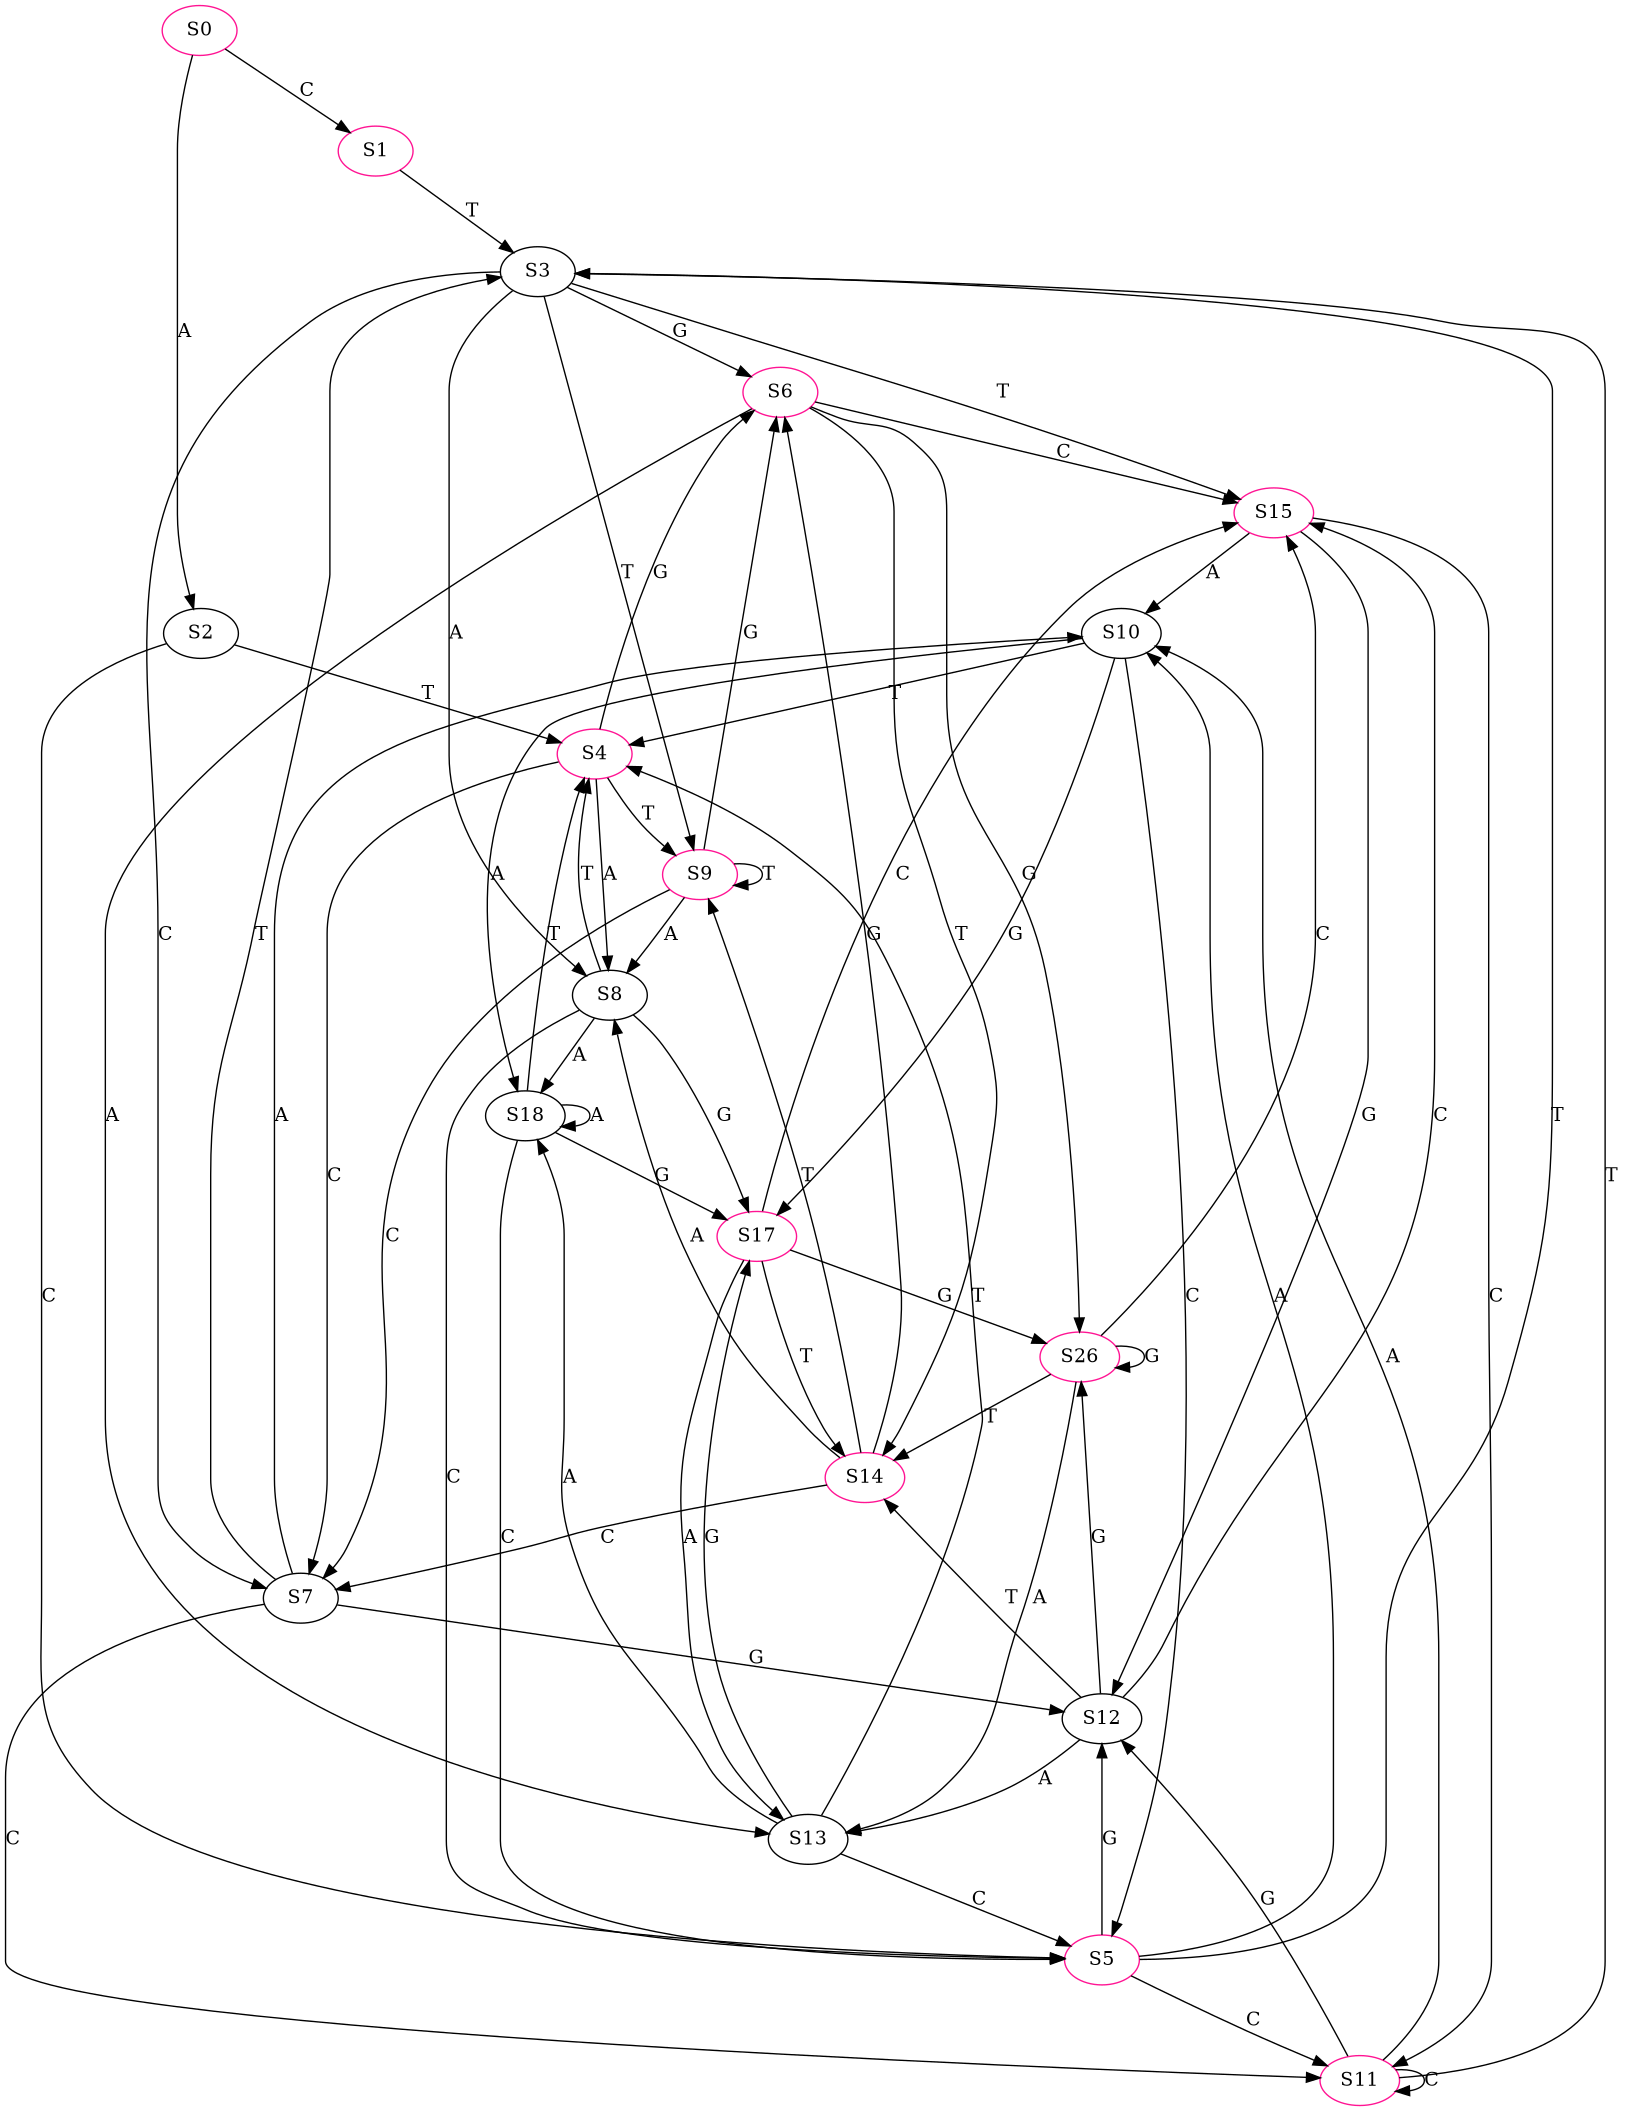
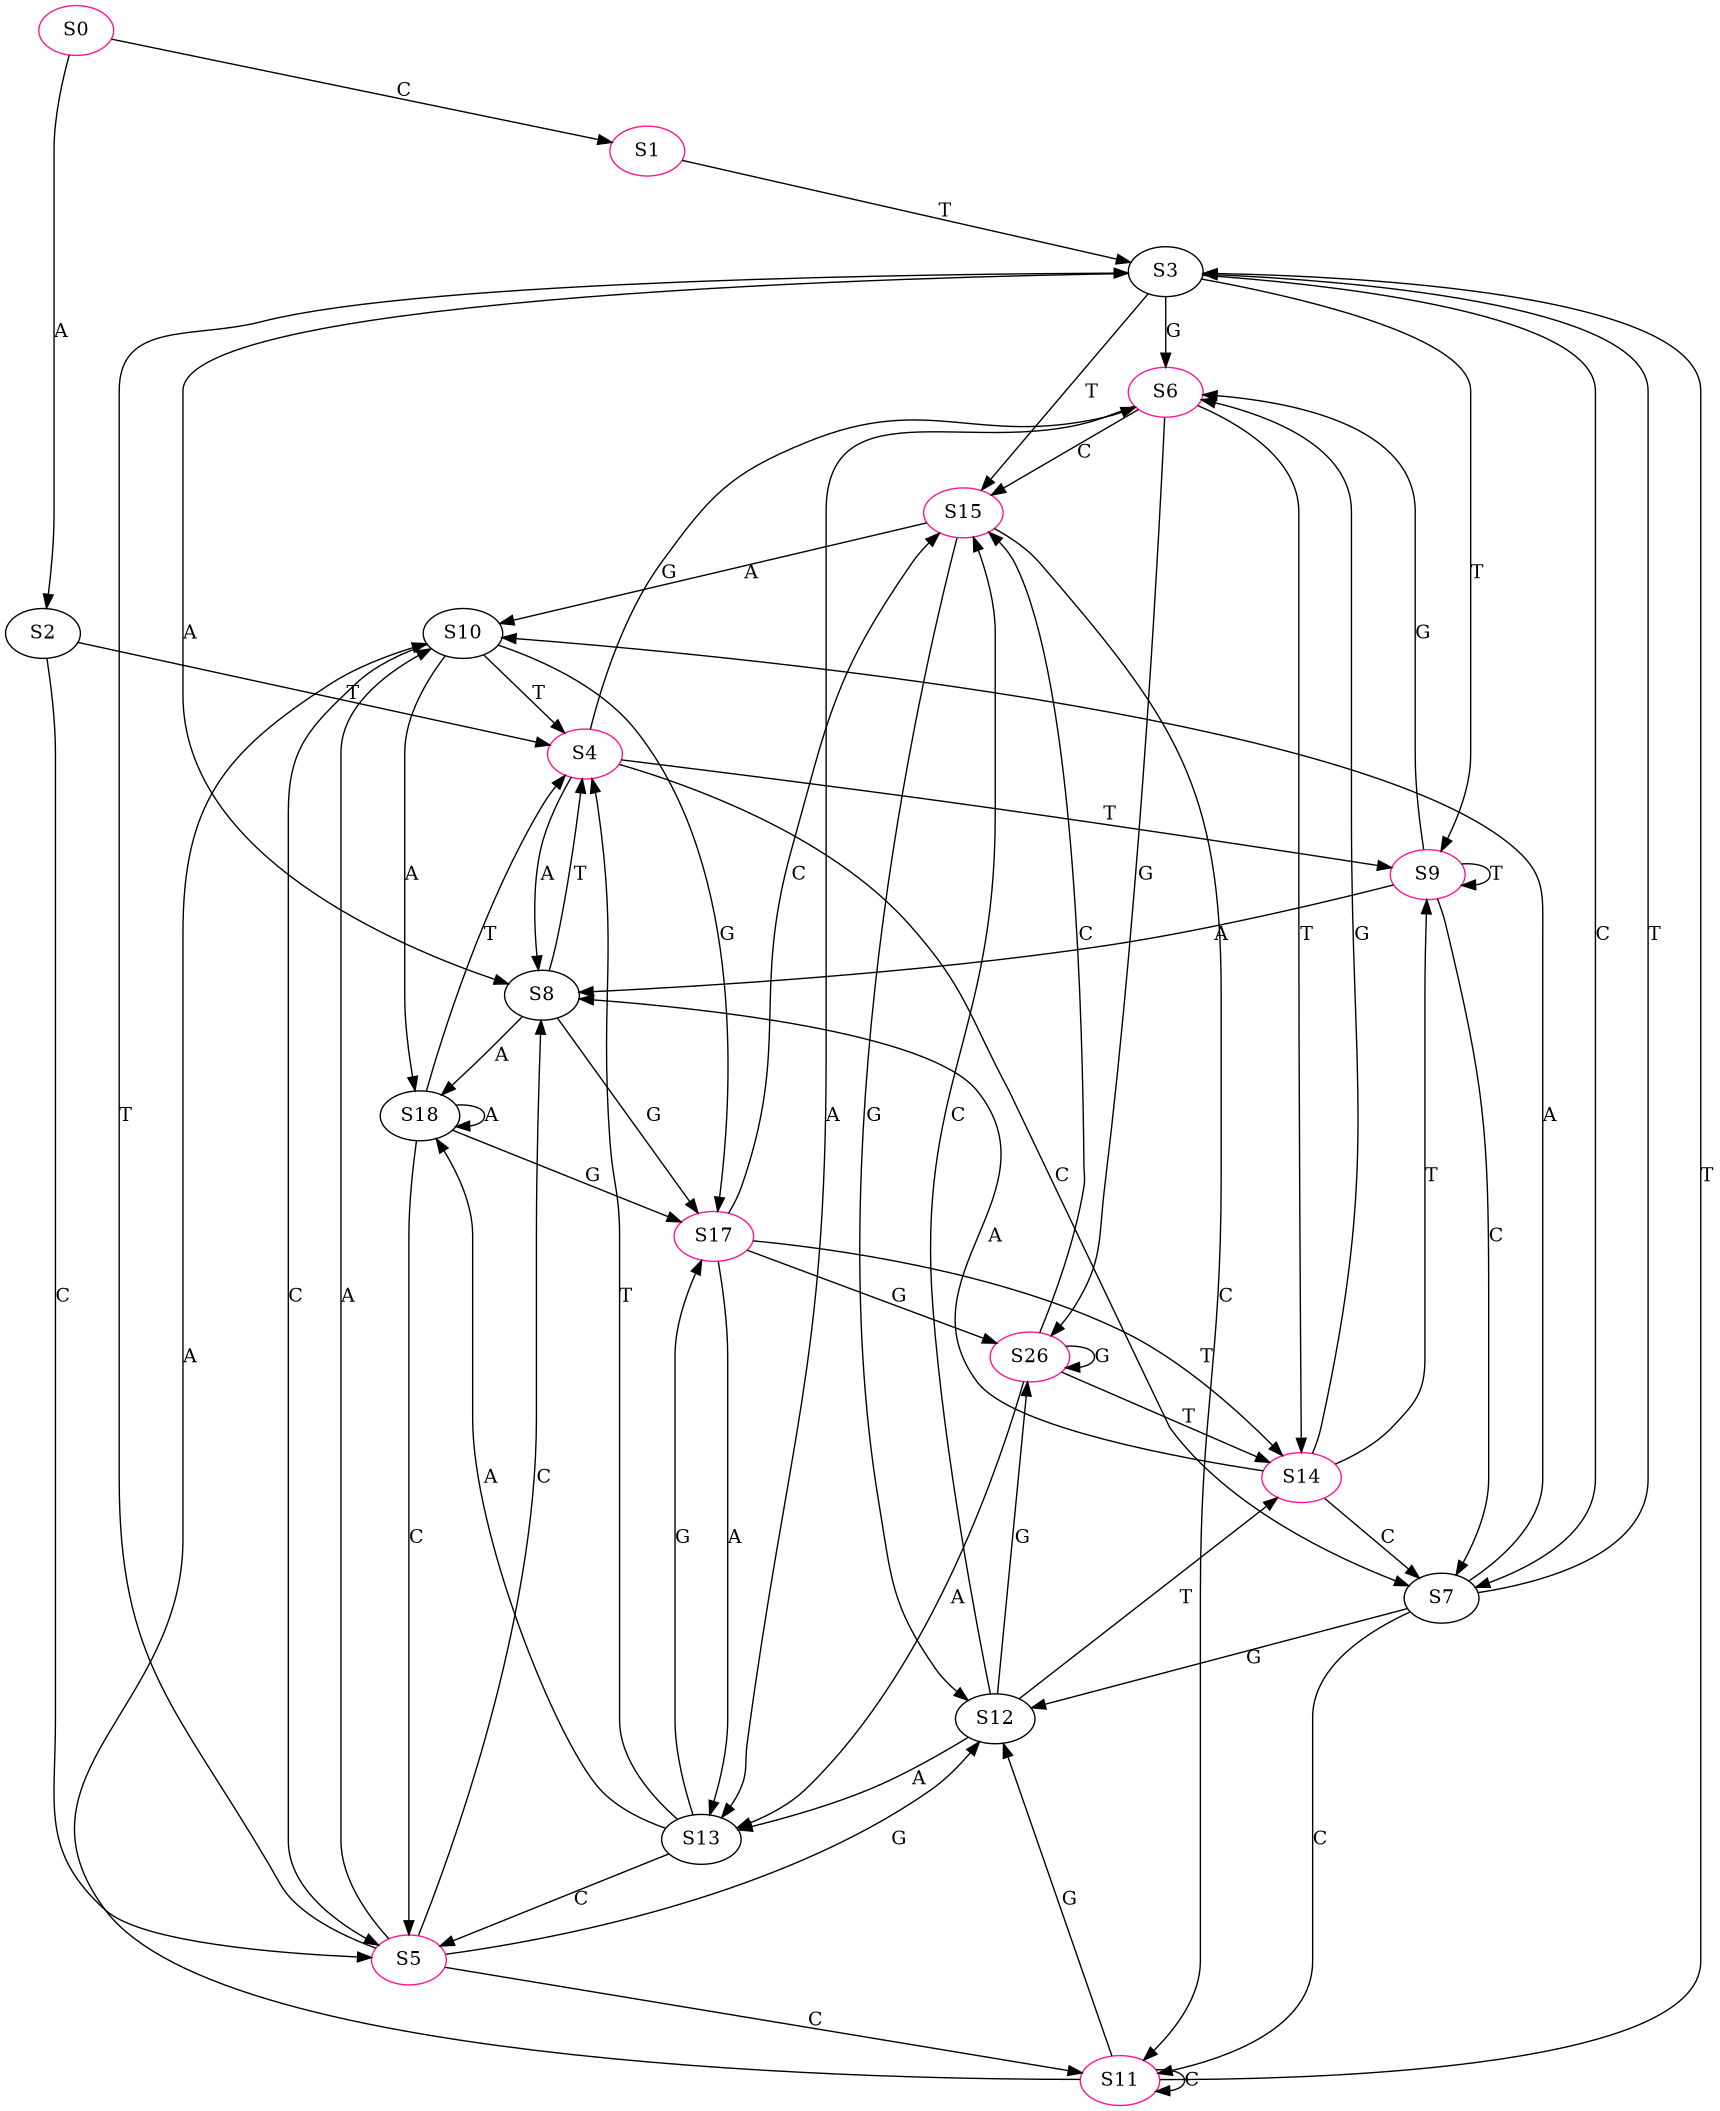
(446, 1717) -> (533, 1493)
